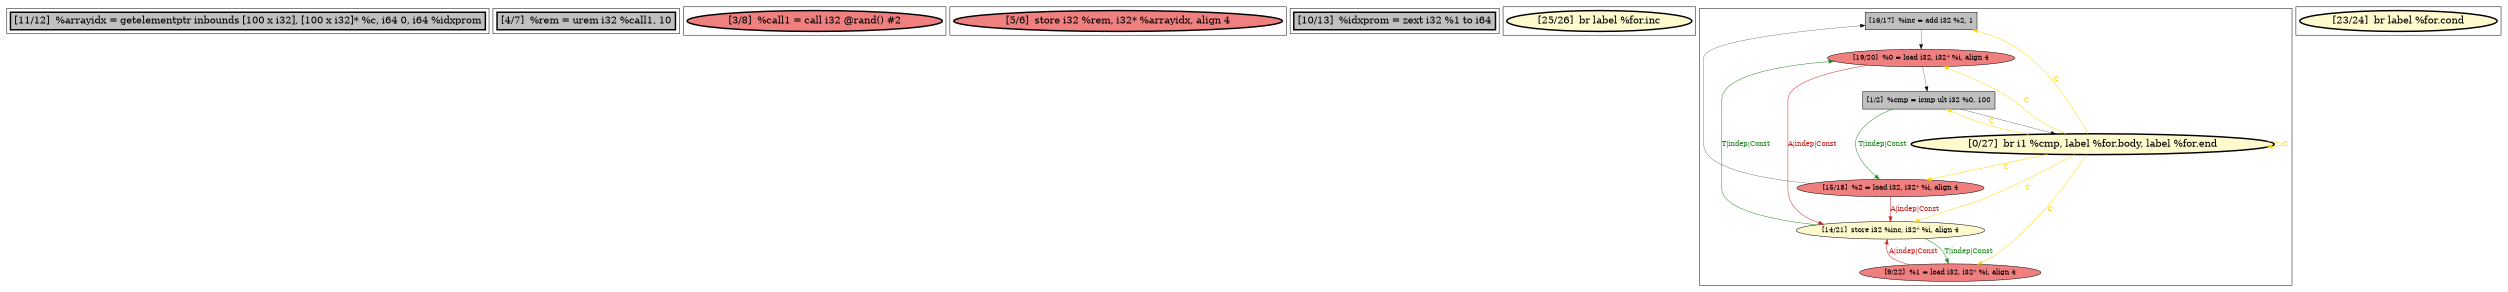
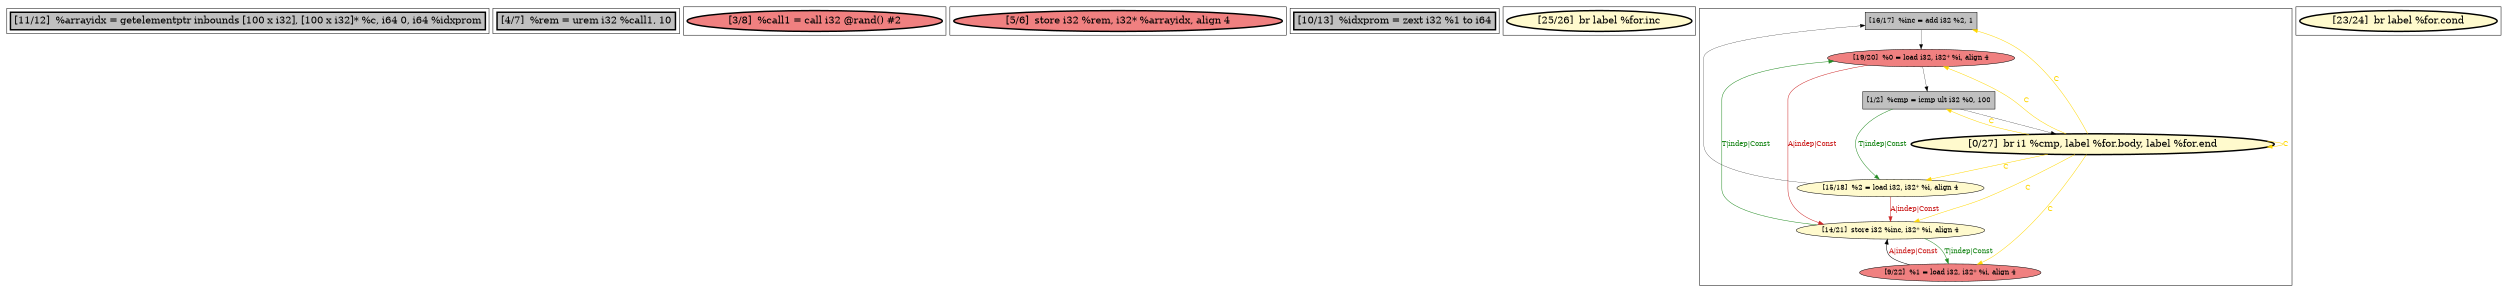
(1890, 188) -> (1890, 188)
(1893, 259) -> (1893, 259)
